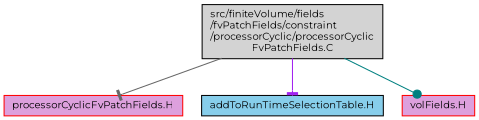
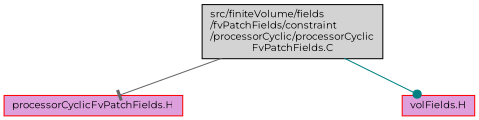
(292, 106) -> none
